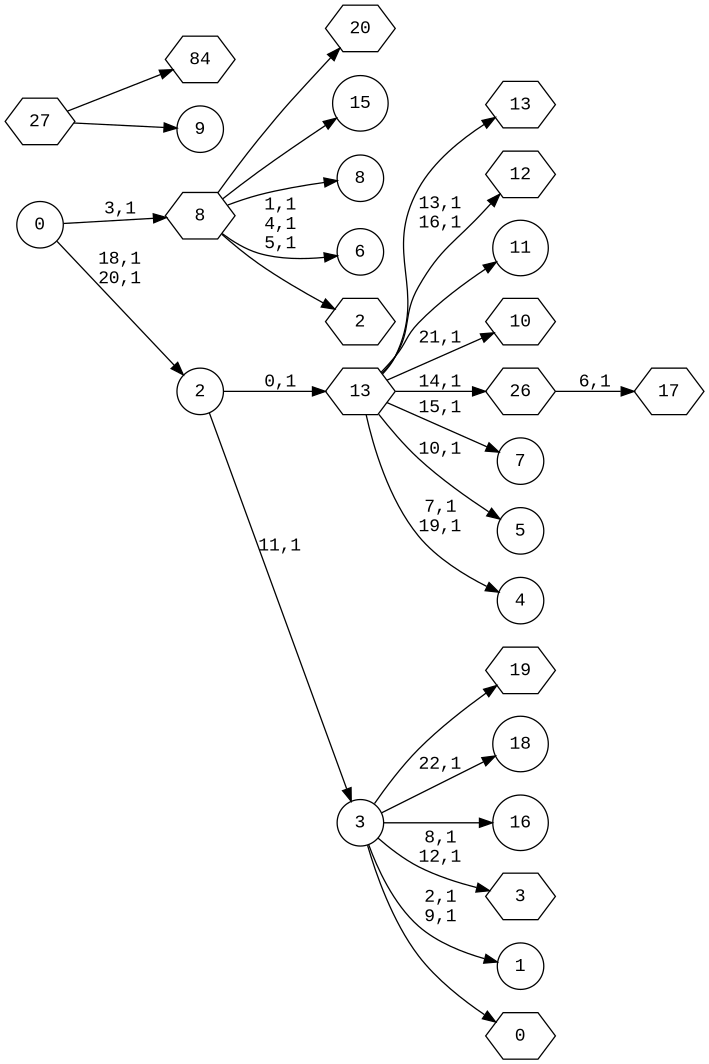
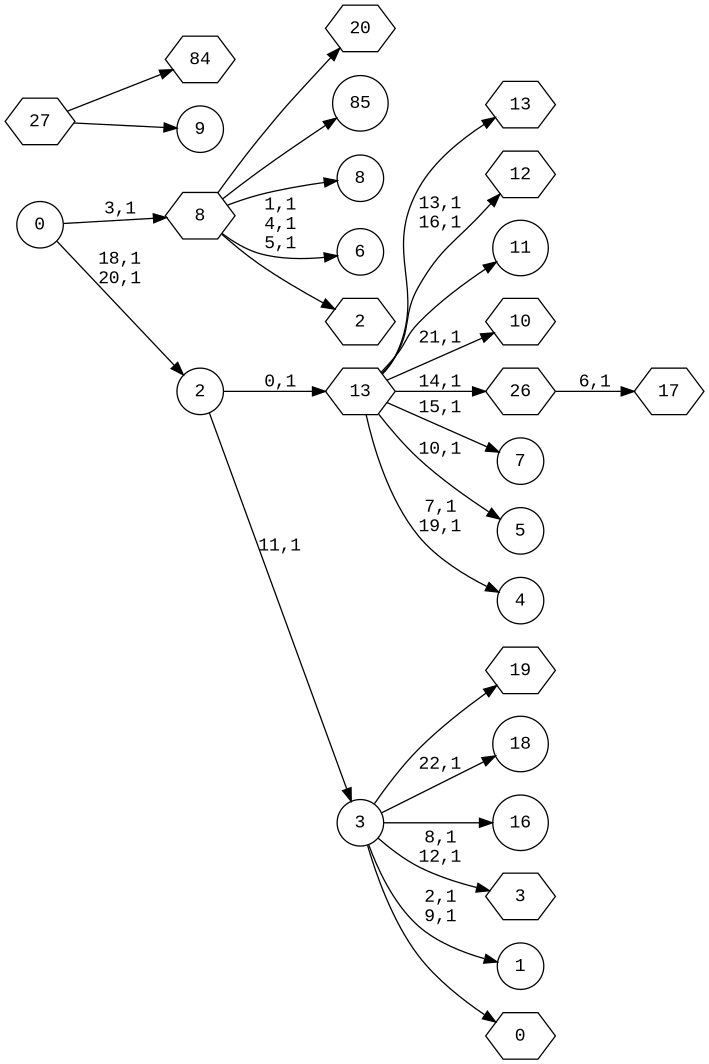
(360, 103) -> (360, 103)
